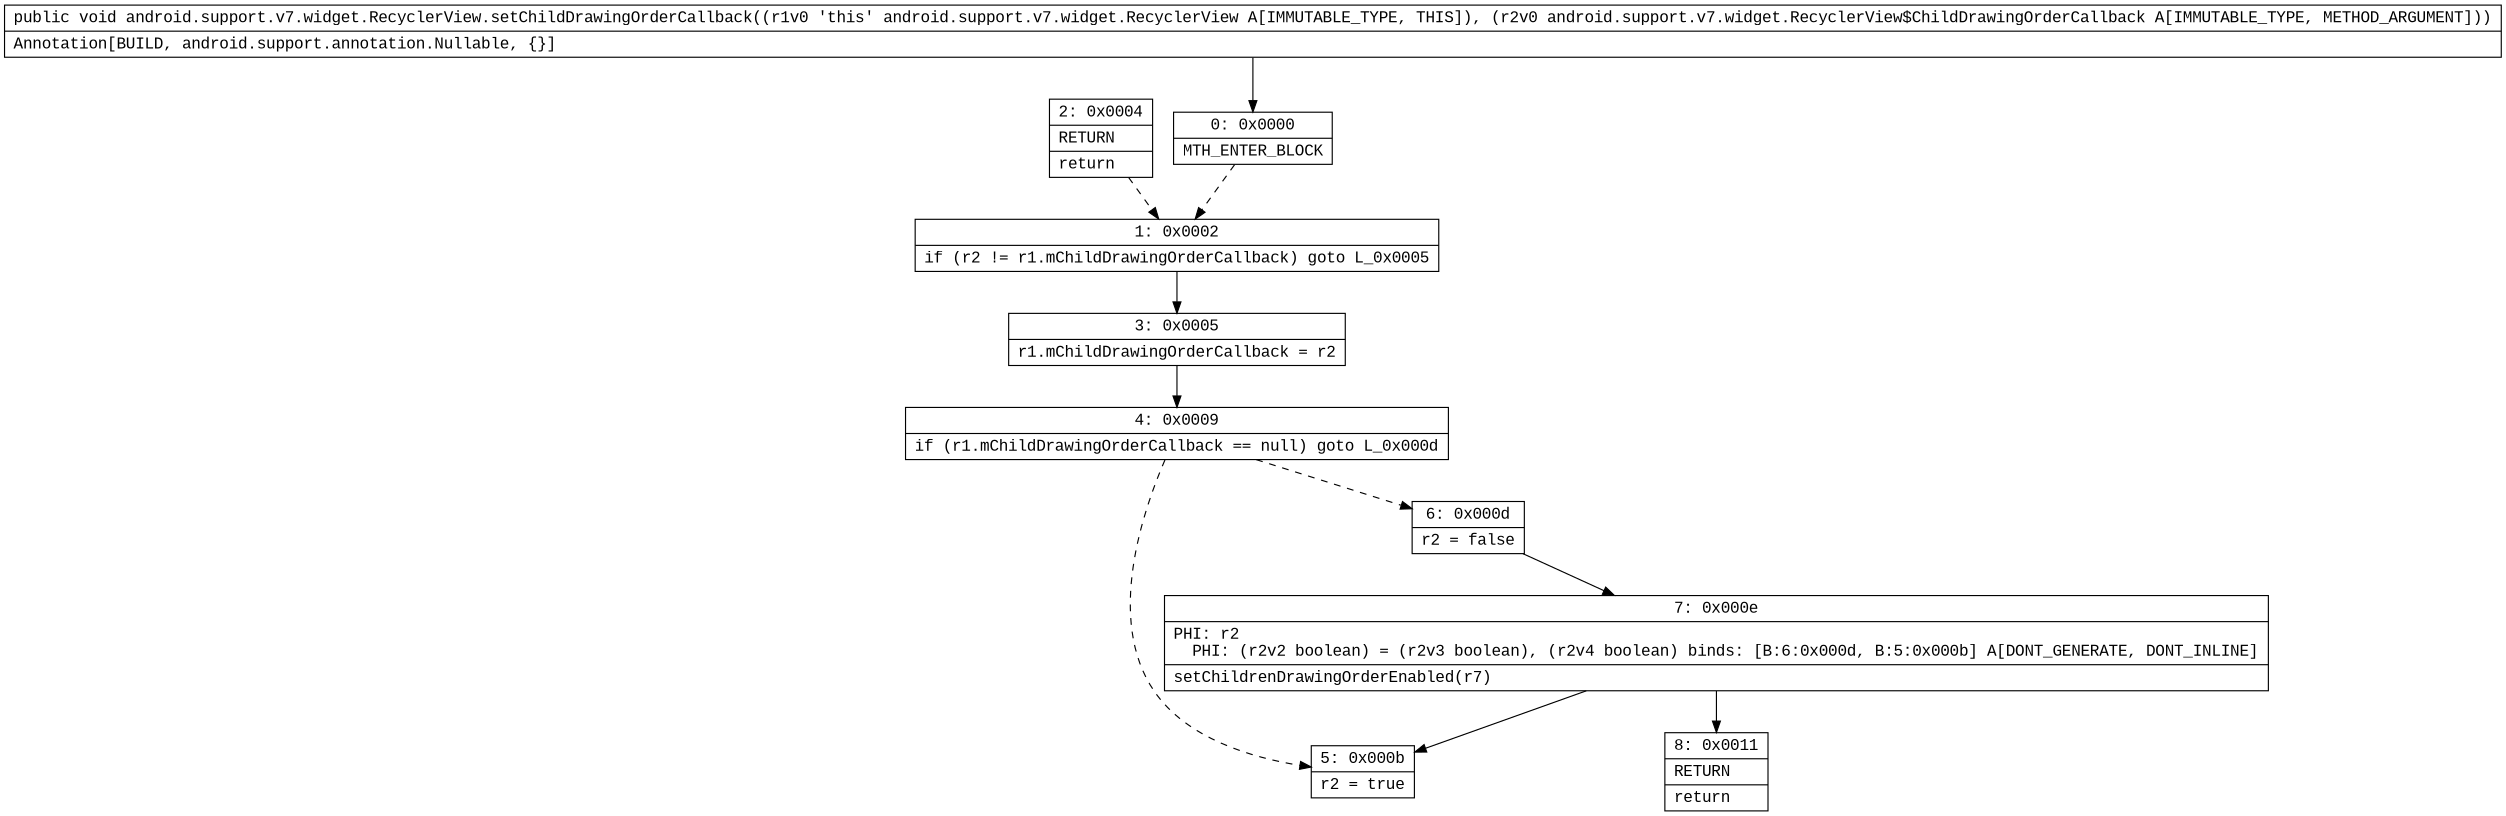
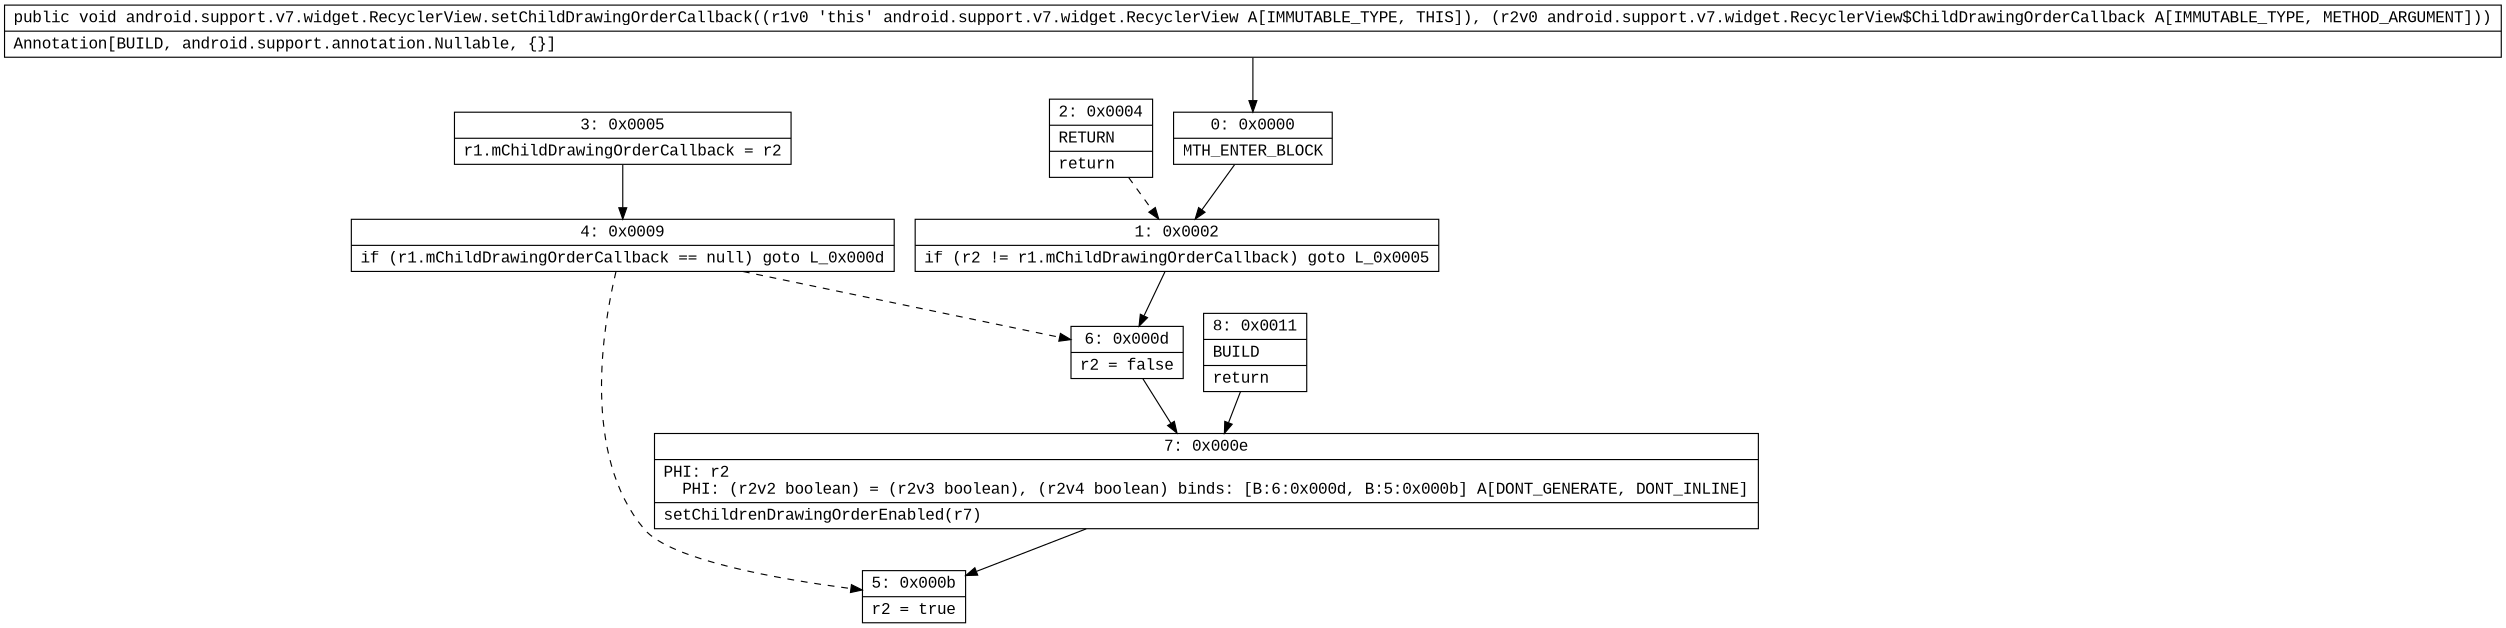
(1218, 187) -> (1218, 187)
(1177, 287) -> (1154, 294)
(1716, 706) -> (1235, 407)
(1702, 771) -> (1236, 352)
